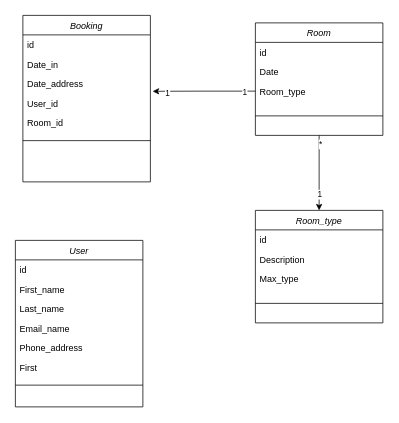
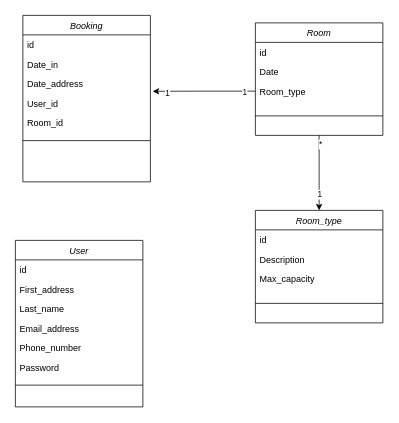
(280, 279) -> (289, 279)
(44, 290) -> (51, 290)
(42, 329) -> (50, 329)
(52, 348) -> (50, 348)
(31, 368) -> (40, 368)
